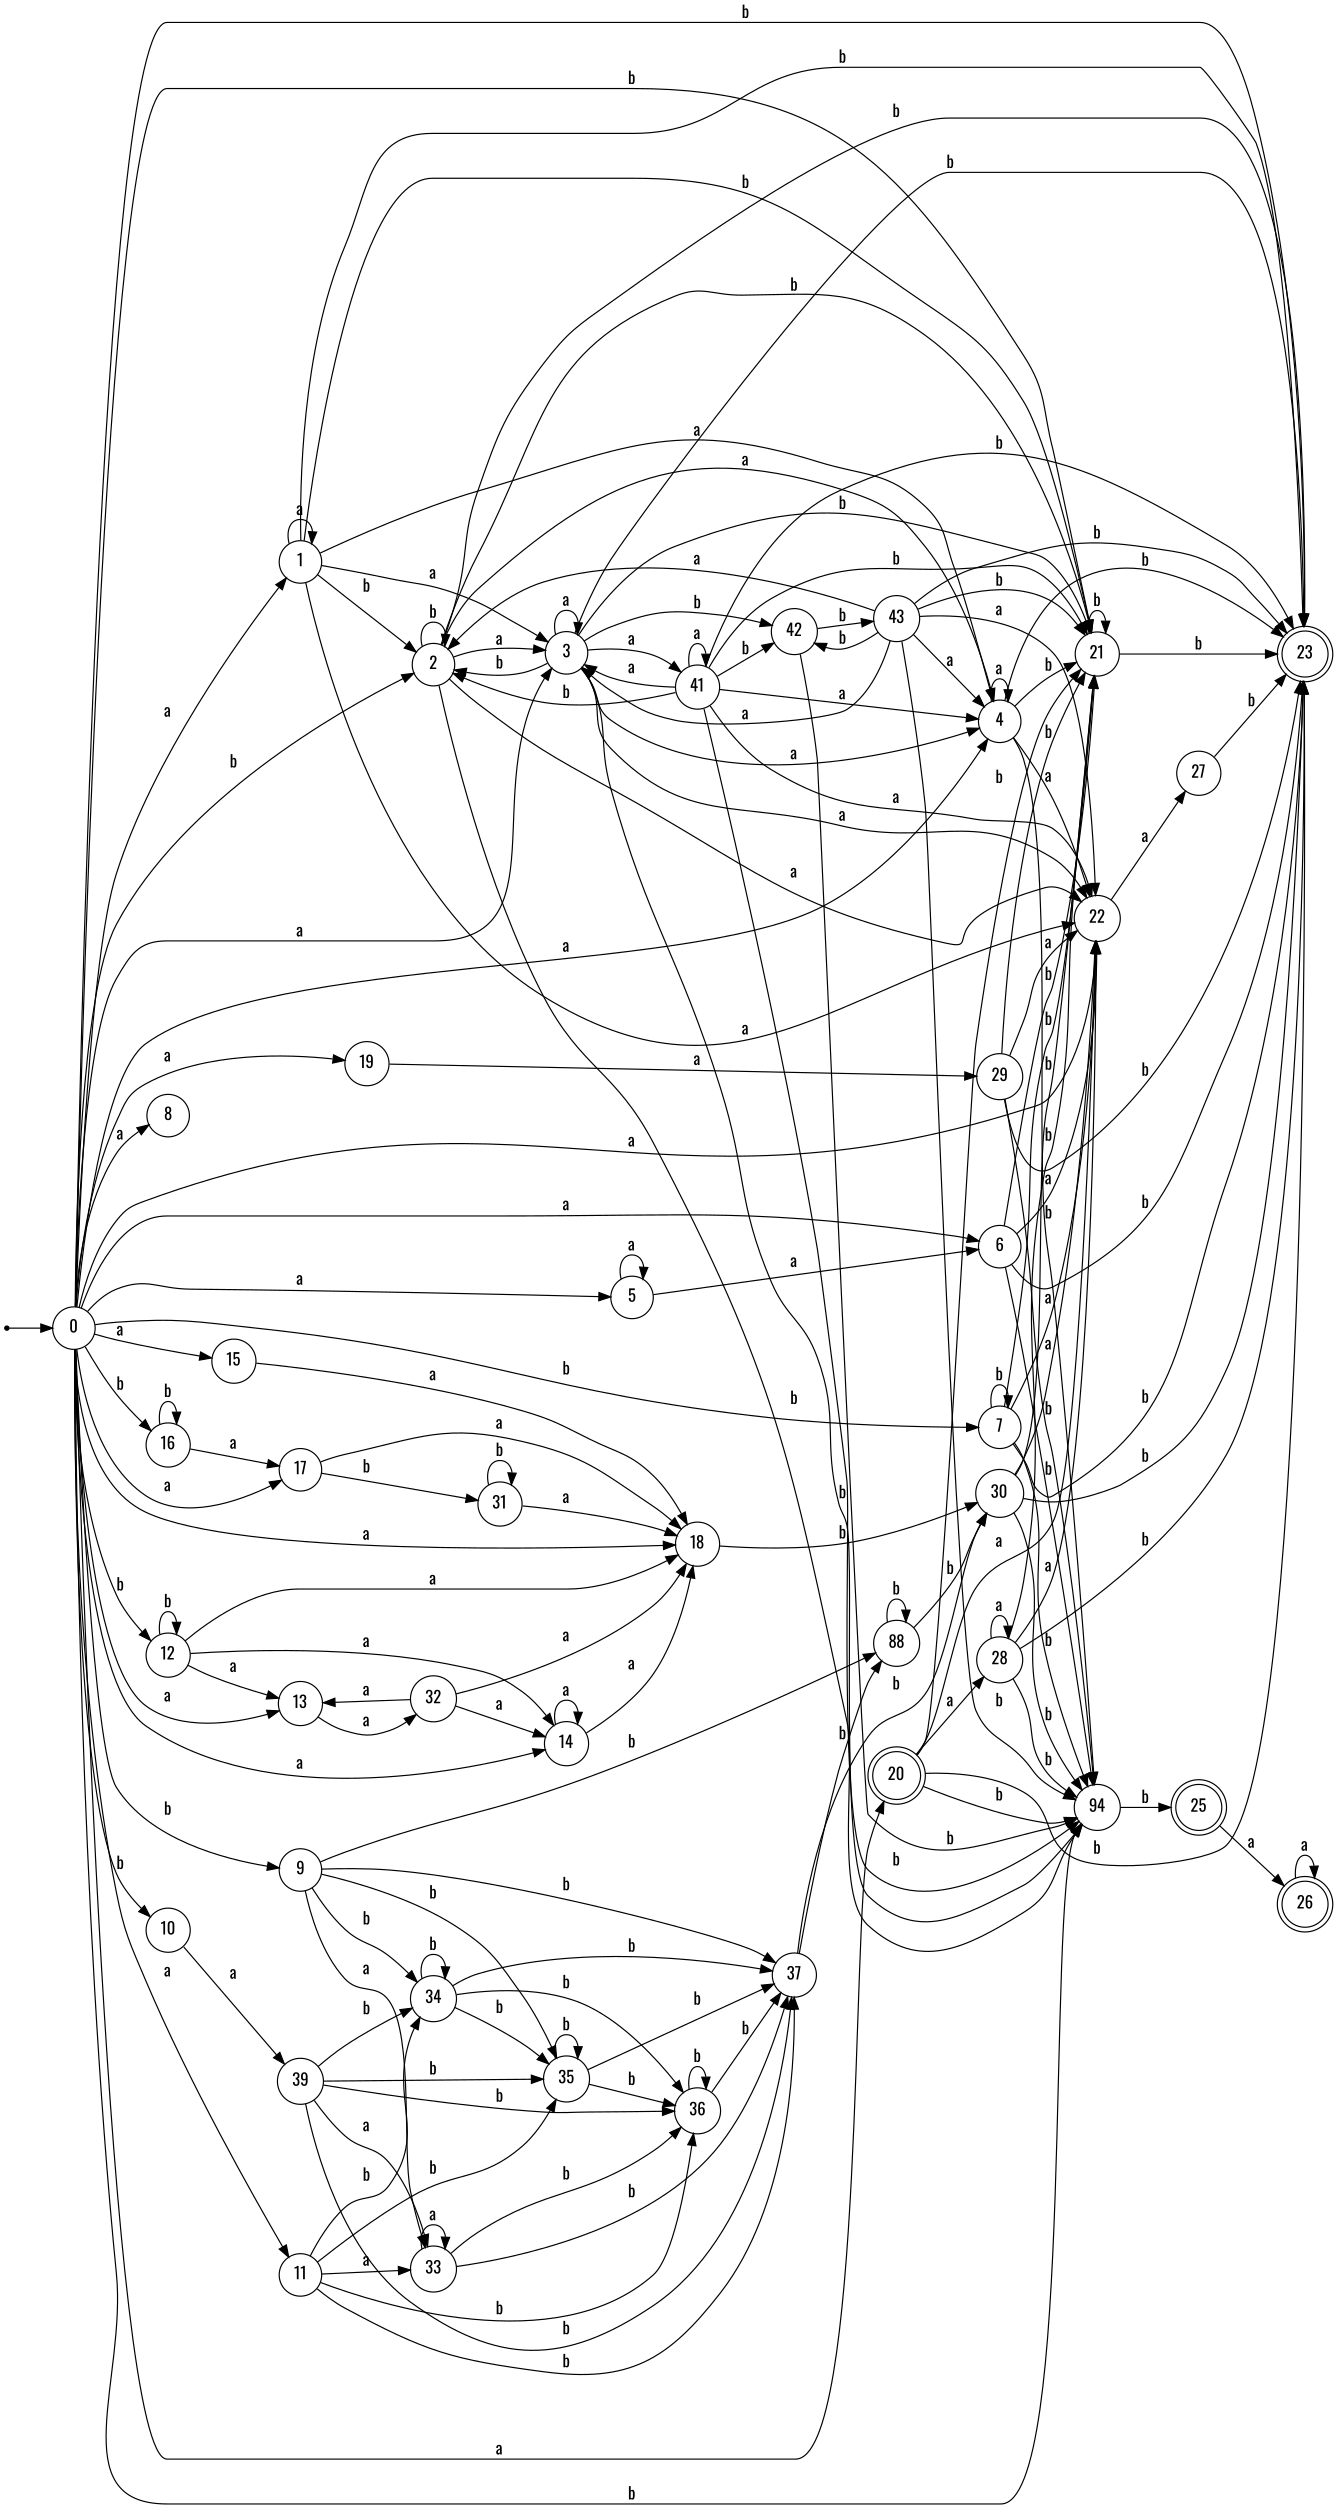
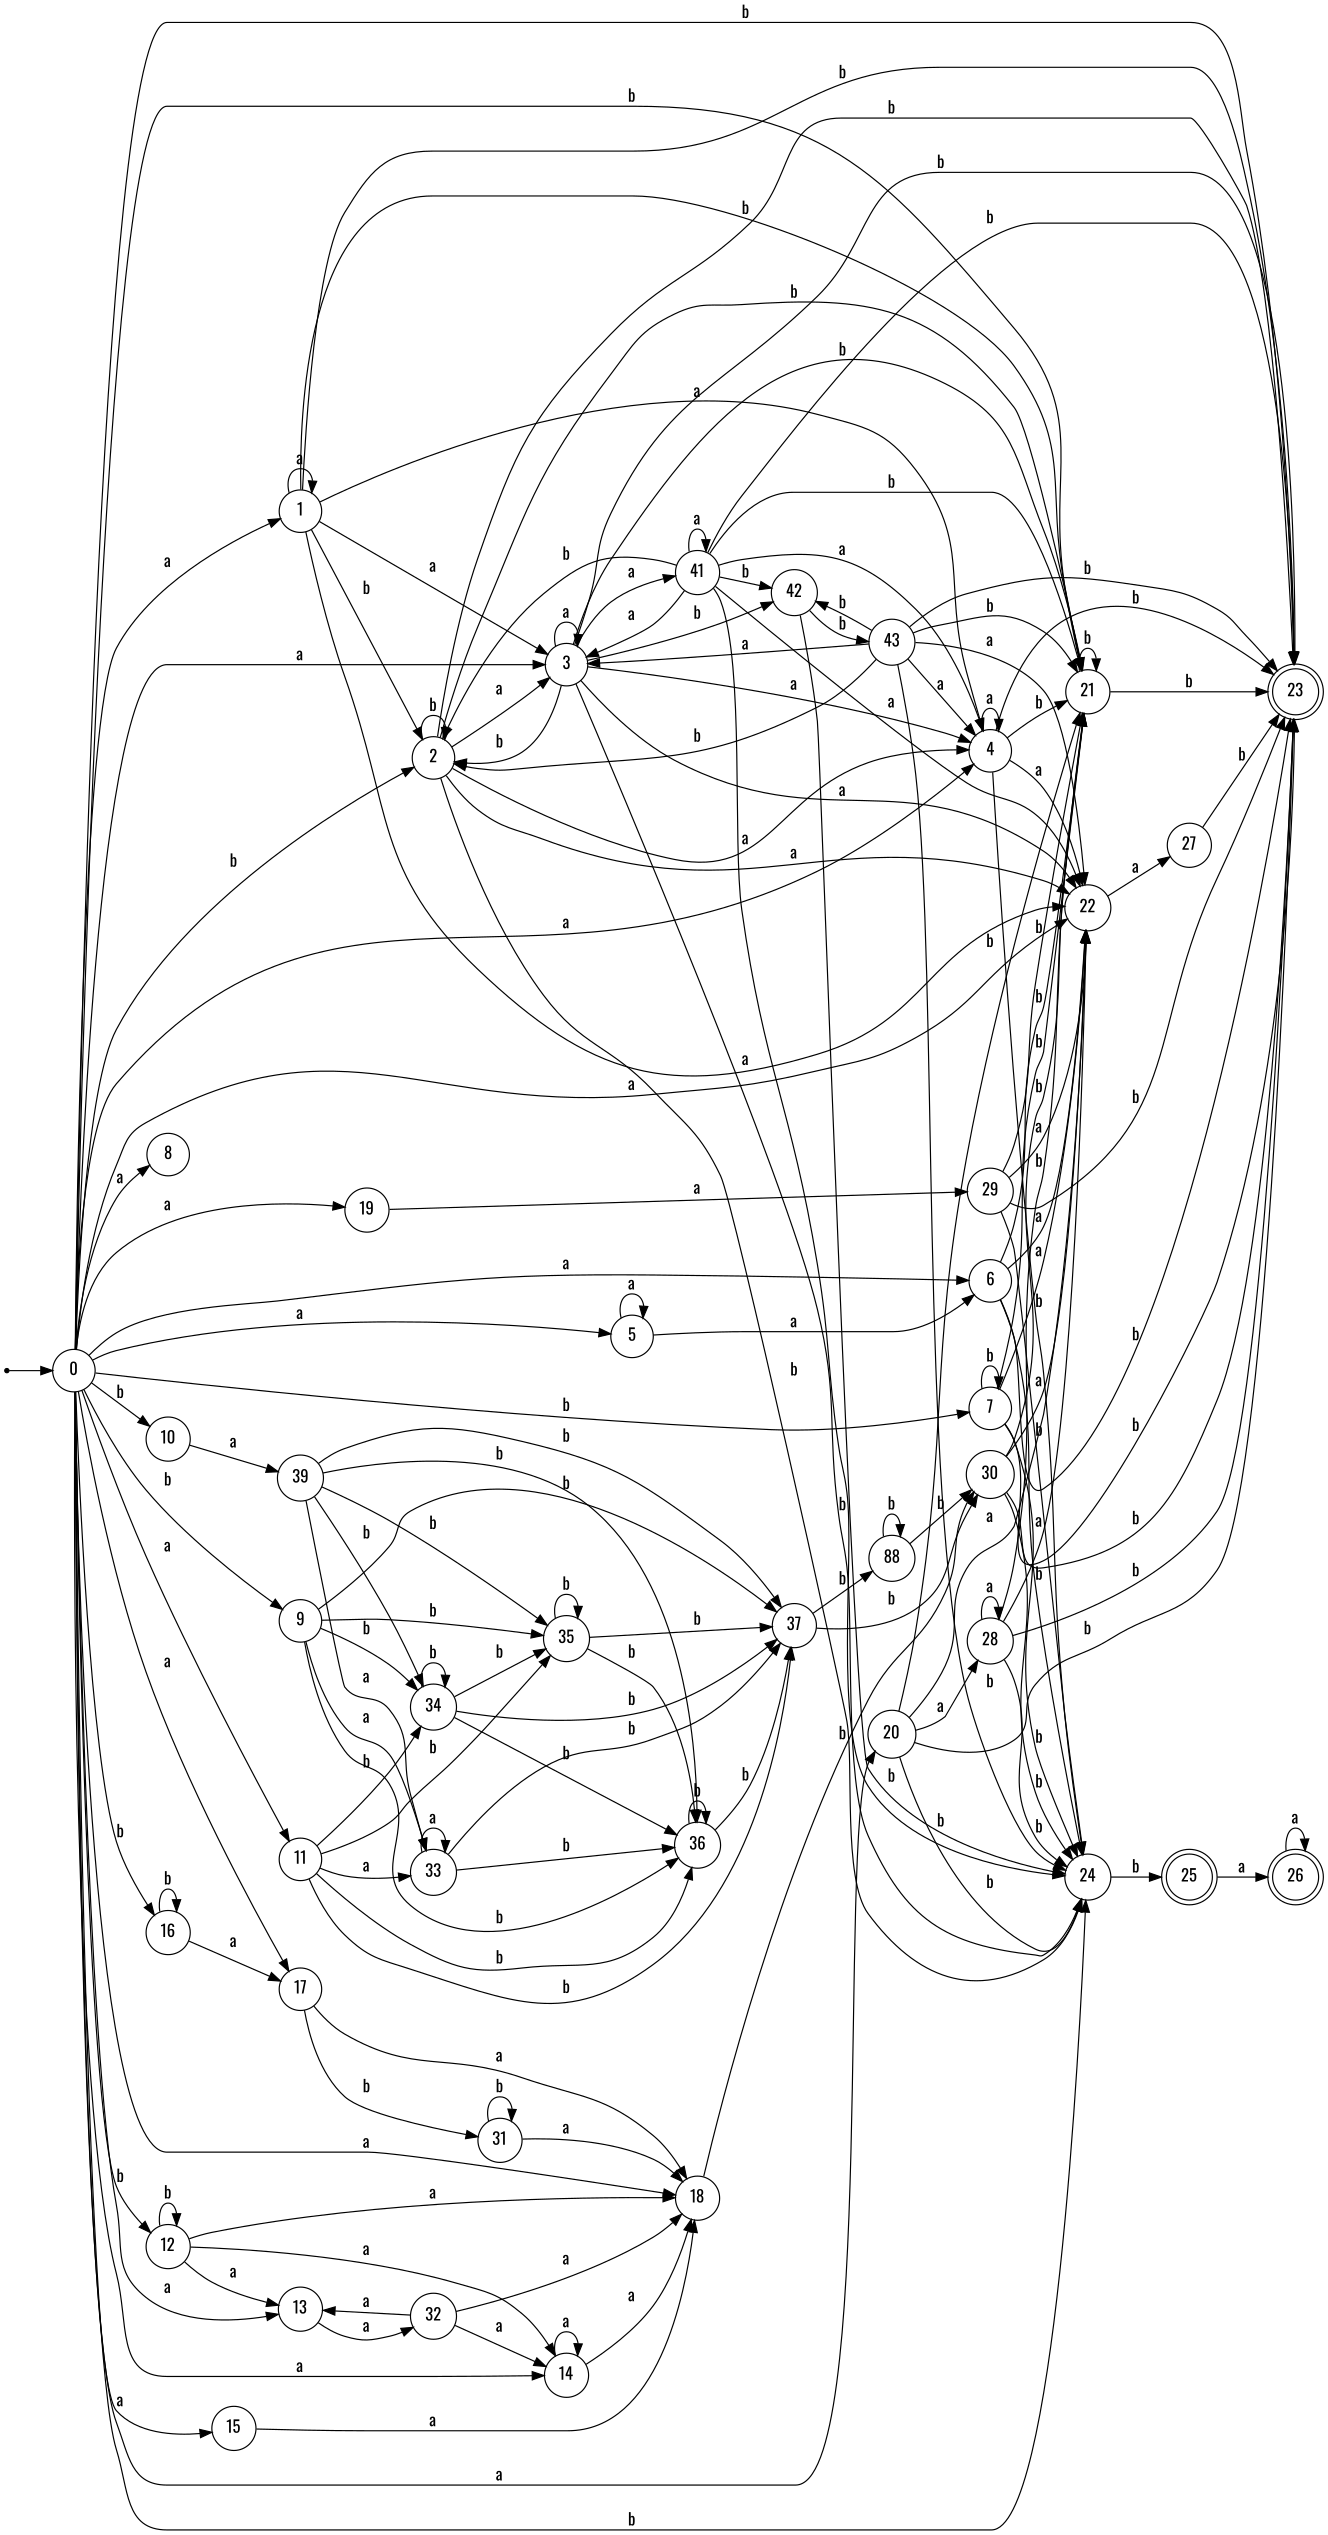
(698, 560) -> (698, 737)
(598, 1774) -> (402, 1896)
(897, 1776) -> (892, 1734)
(1097, 1807) -> (1088, 1877)
